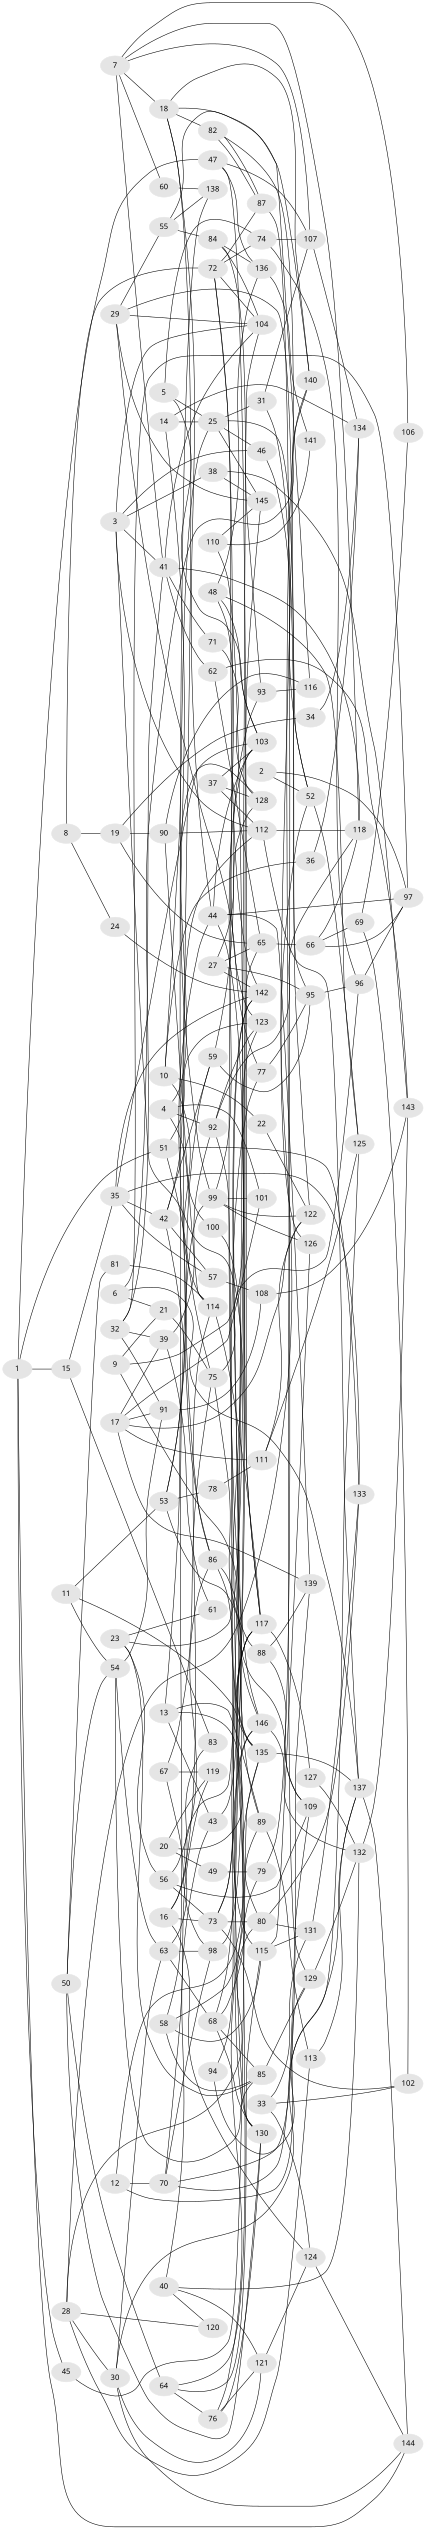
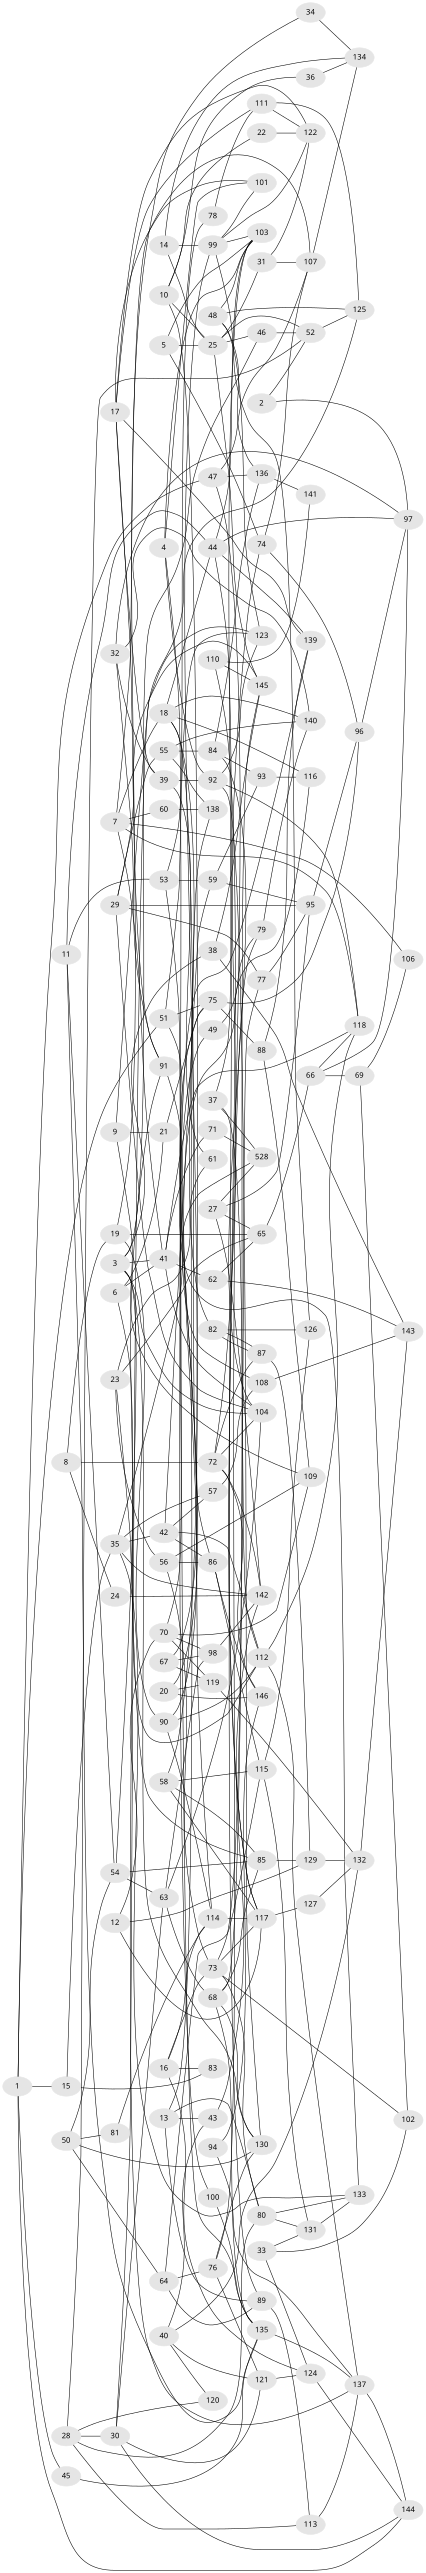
(262, 801) -> (262, 1157)
(182, 1208) -> (86, 715)
(310, 1835) -> (289, 1770)
